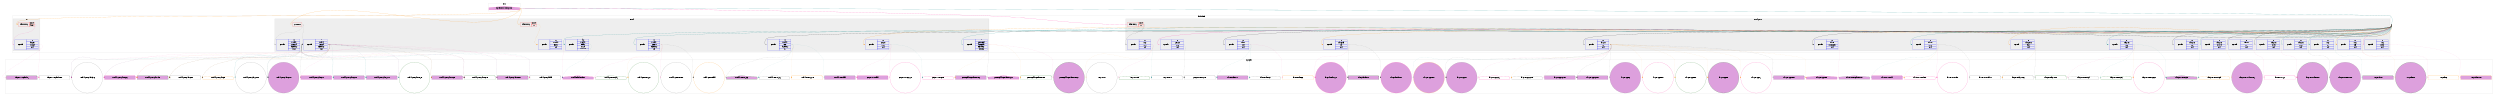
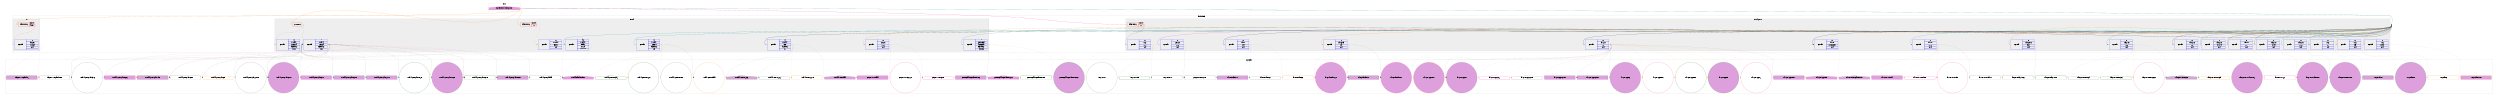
(447, 78) -> (447, 78)
(840, 78) -> (840, 78)
